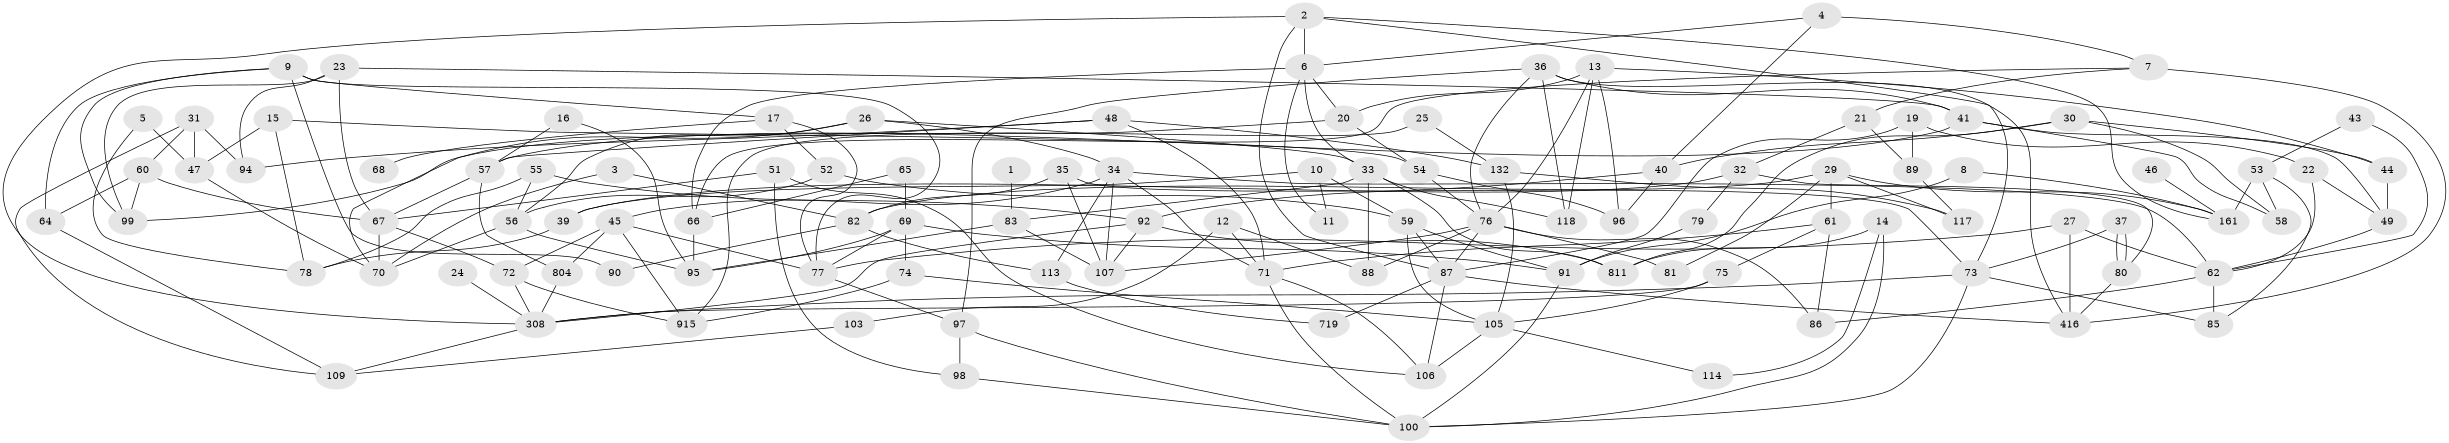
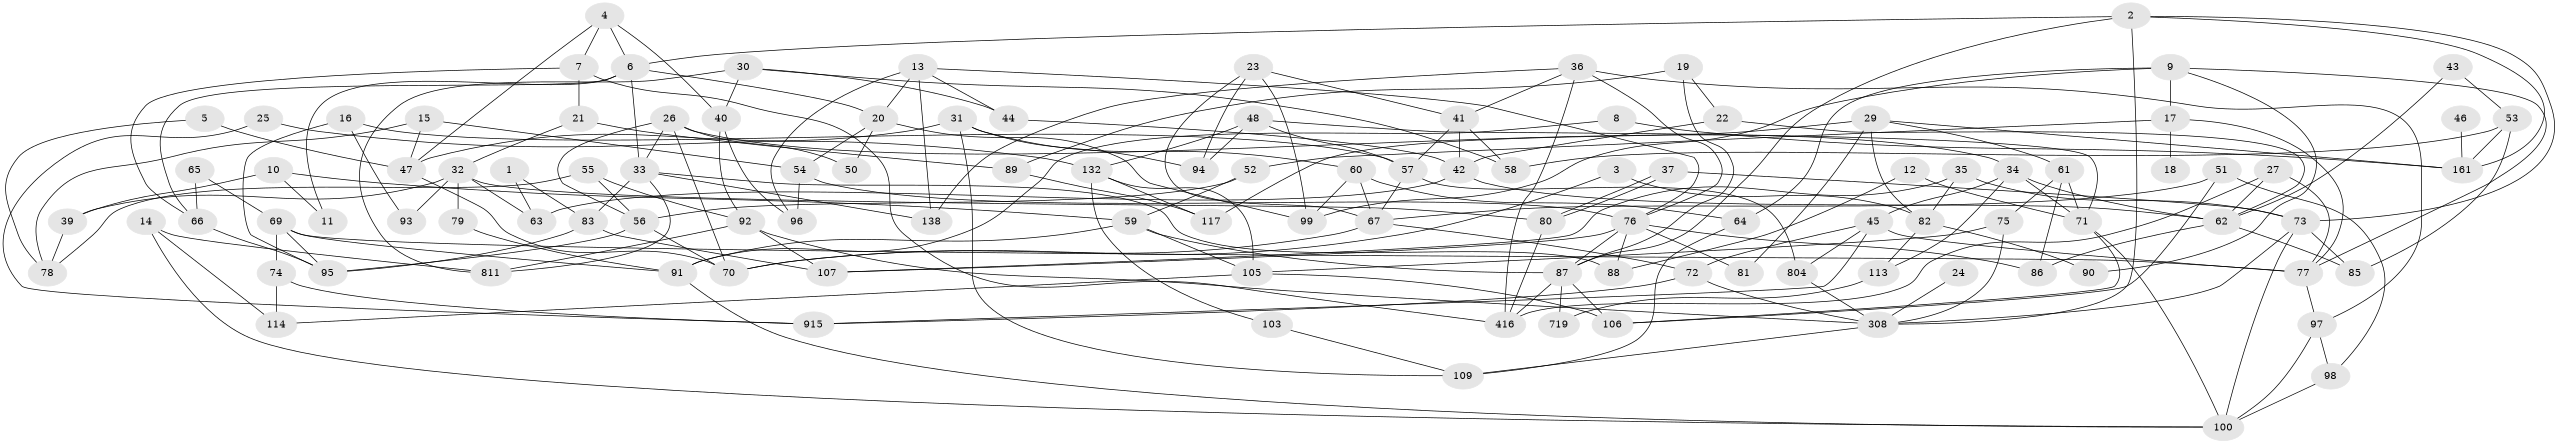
none -> (505, 92)
(379, 170) -> (2170, 170)
none -> (851, 170)
none -> (407, 222)
none -> (537, 222)
(1110, 222) -> none
(1566, 222) -> (932, 222)
(2388, 222) -> (1459, 170)
(1199, 300) -> (276, 299)
(1079, 302) -> (1149, 274)
